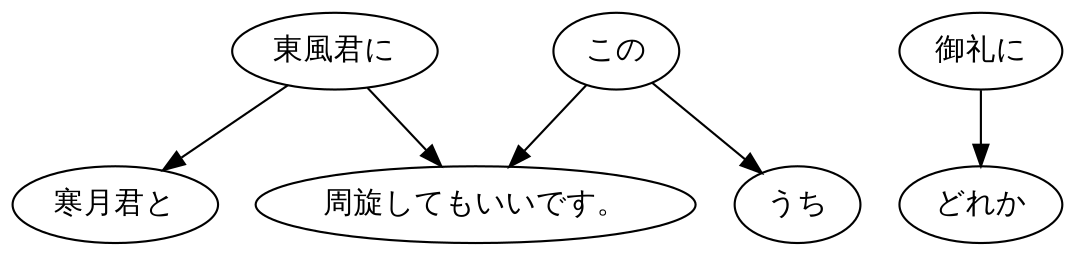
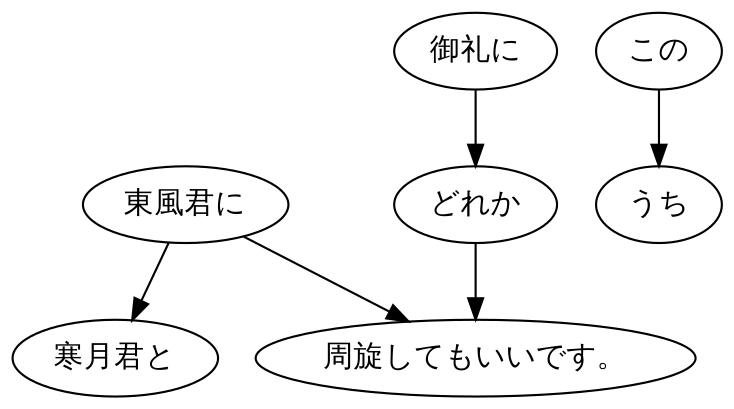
(556, 118) -> (476, 271)
